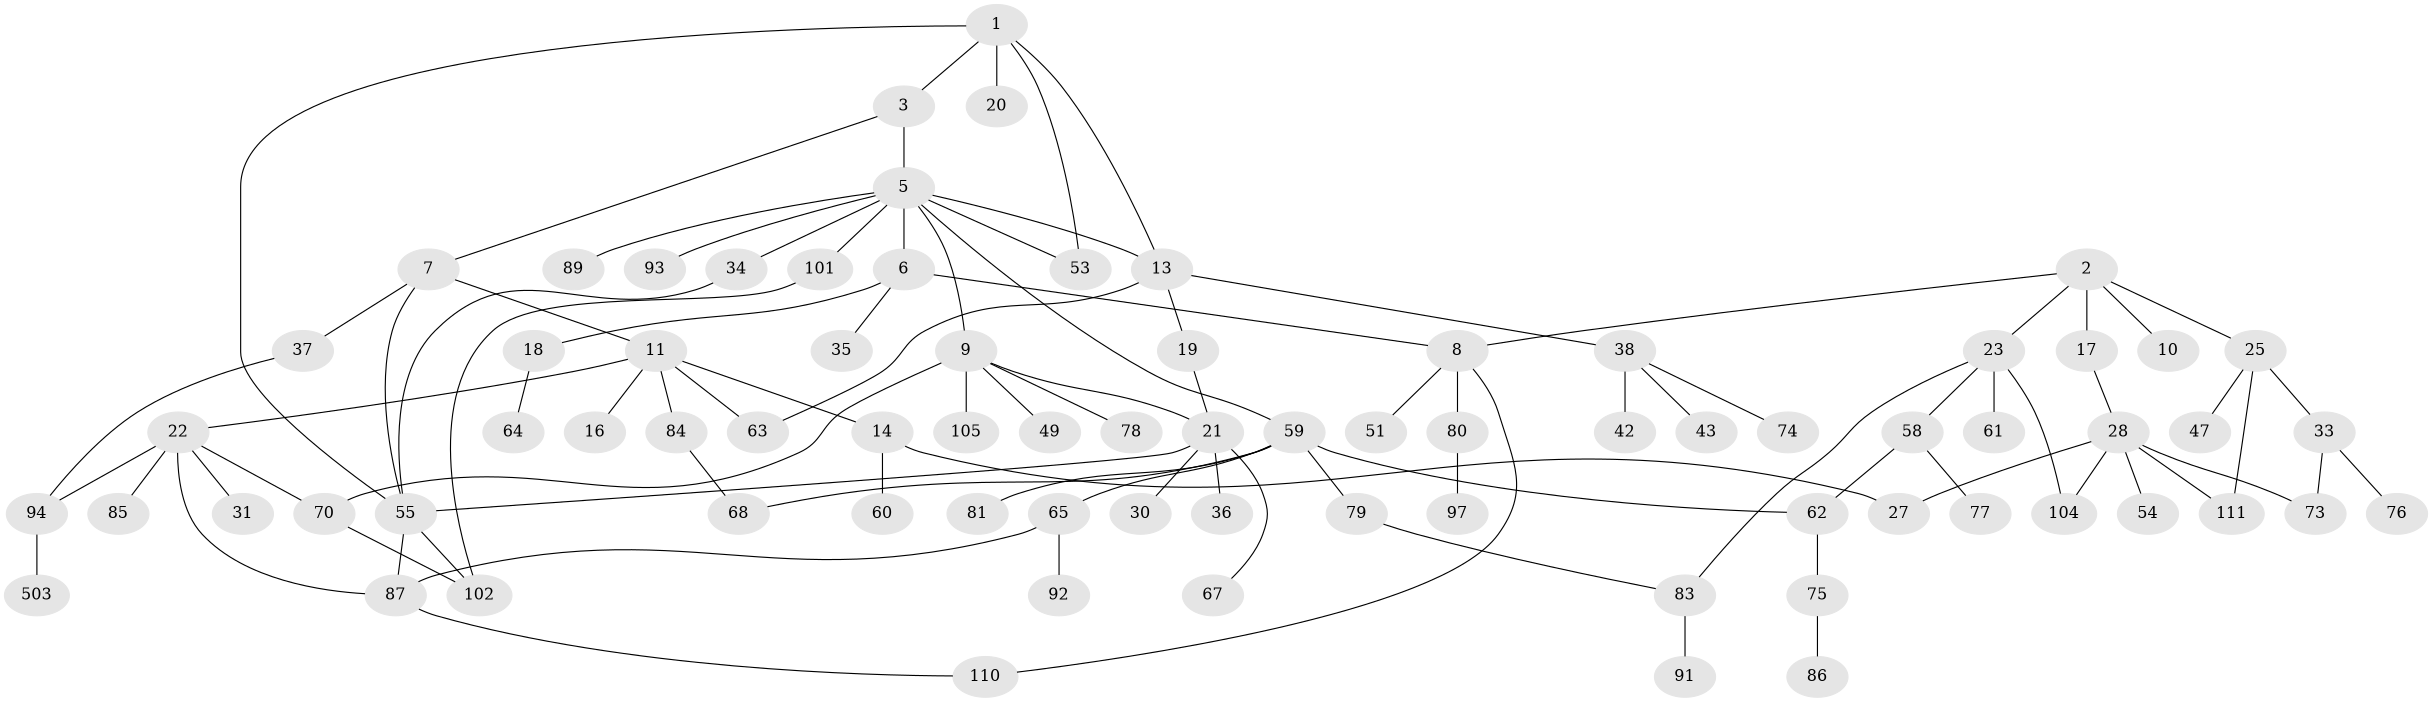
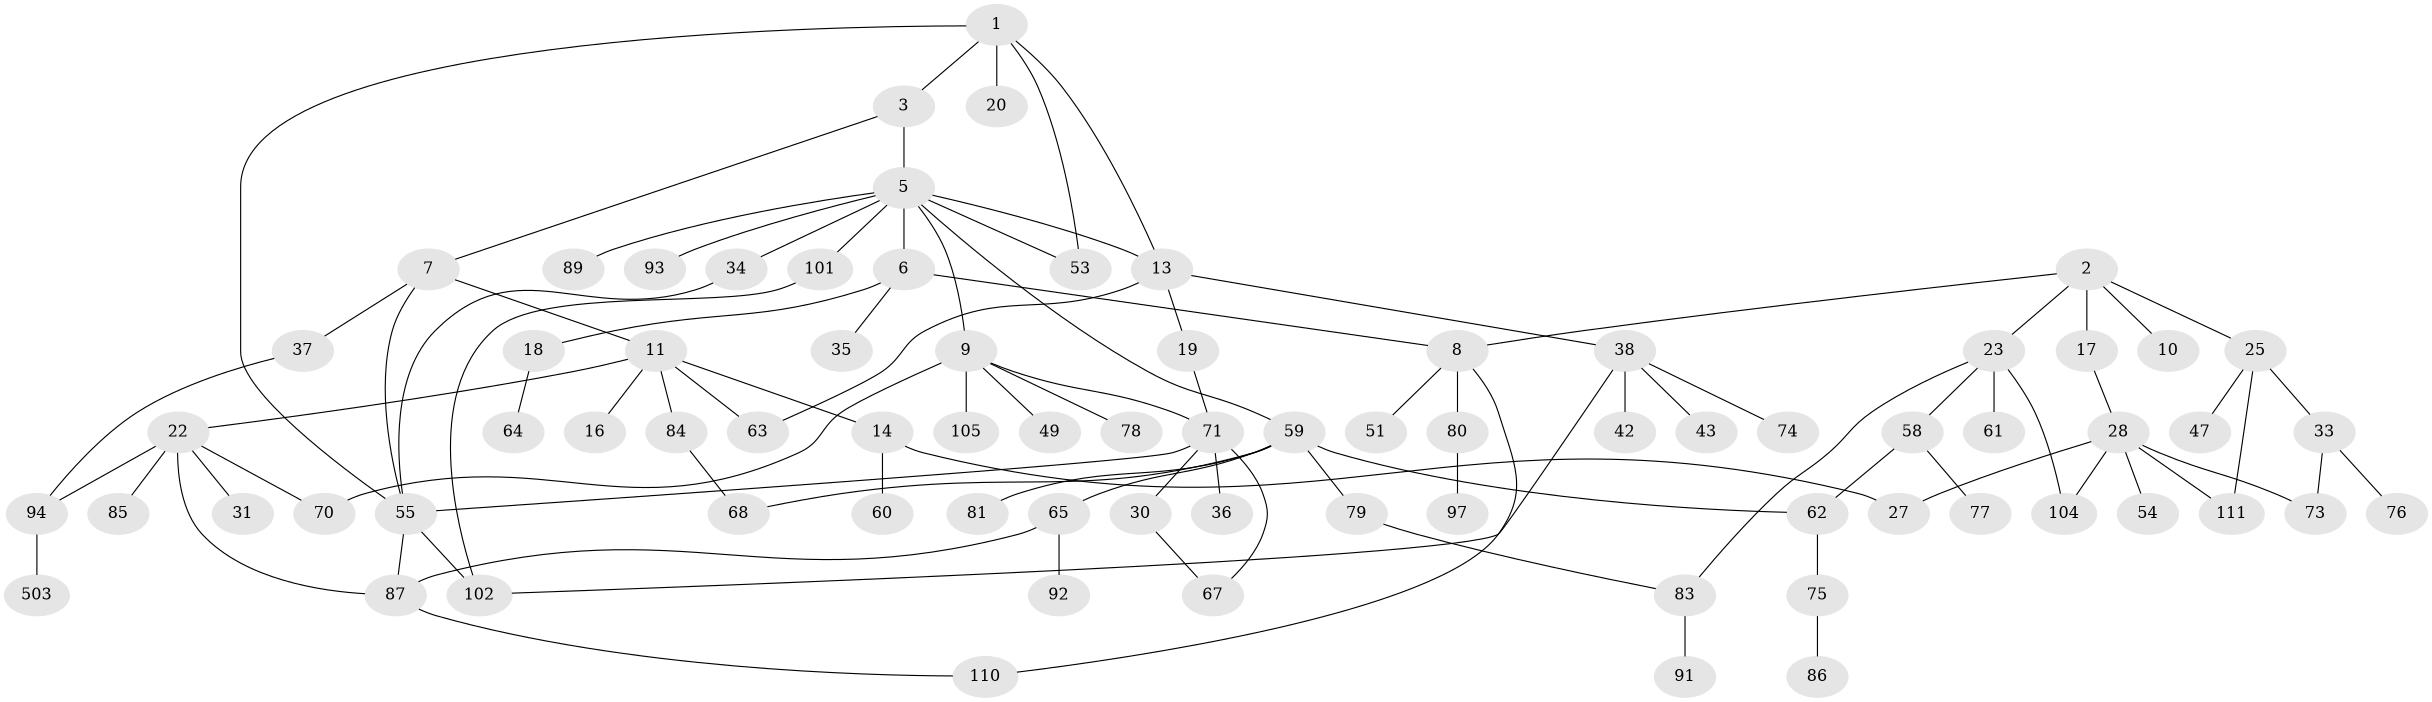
(1213, 432) -> (1213, 432)
(394, 550) -> (1106, 568)
none -> (1177, 555)
